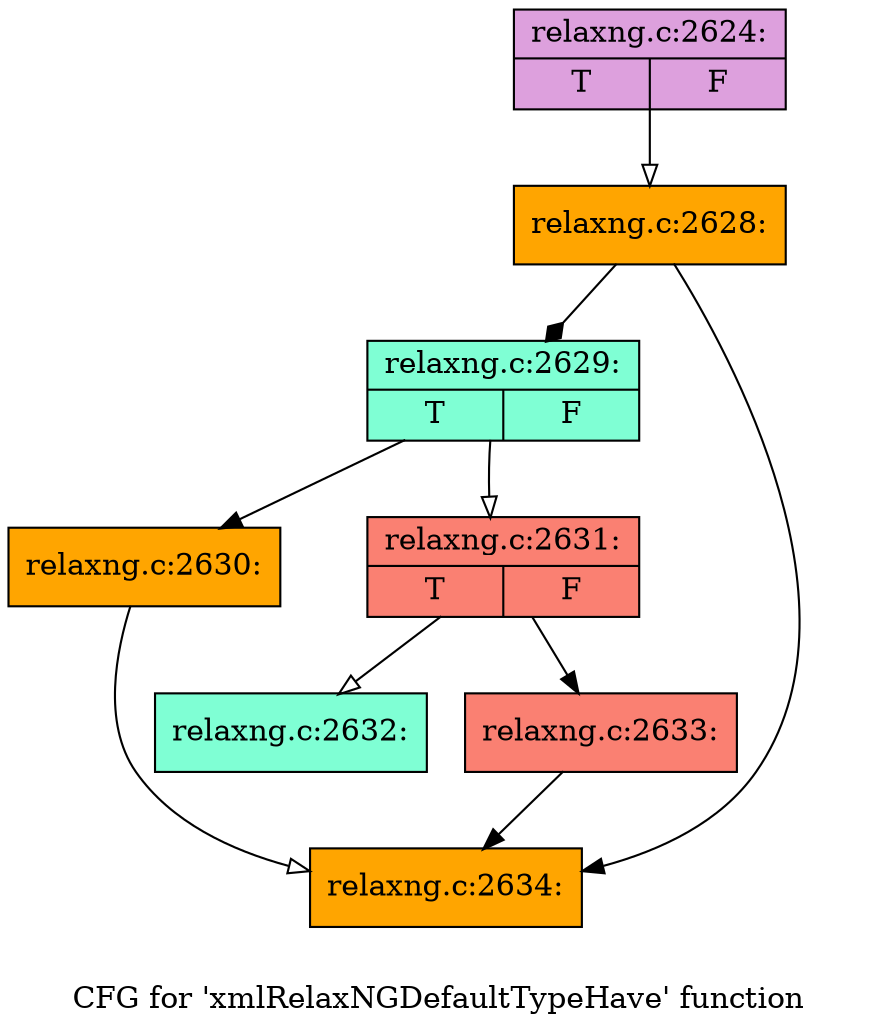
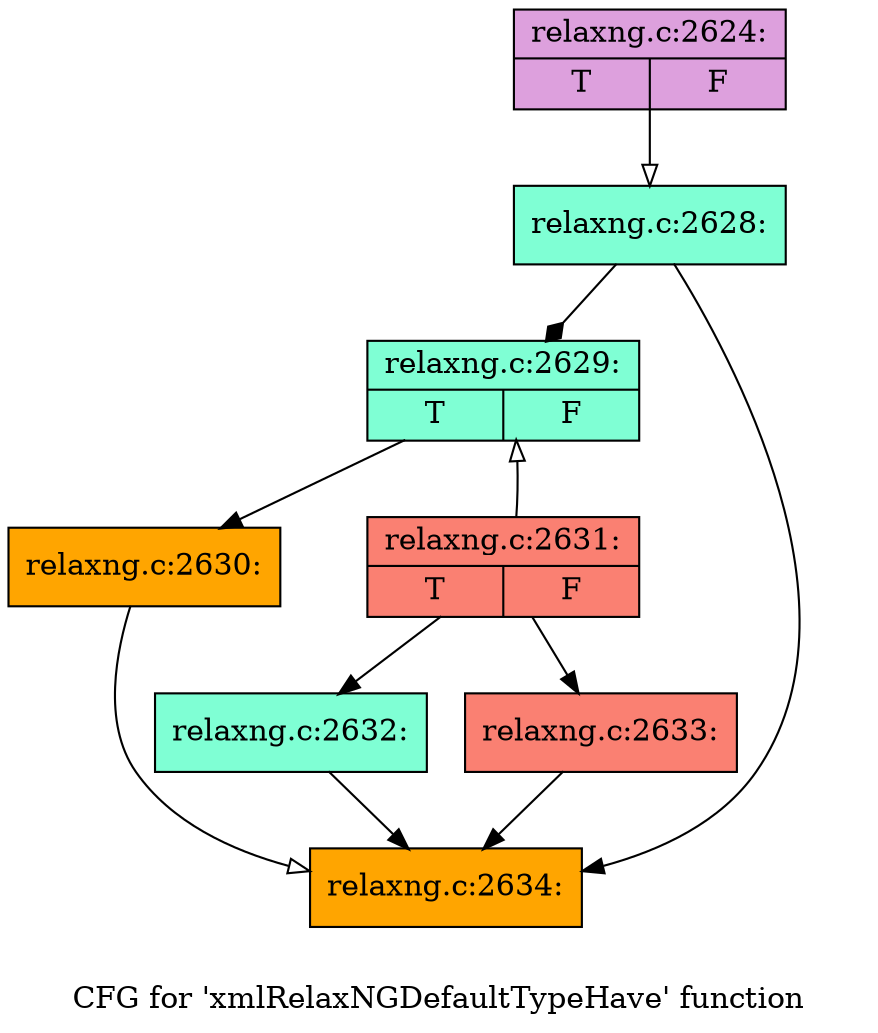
(650, 225) -> (650, 225)
(489, 468) -> (518, 490)
(398, 649) -> (398, 649)
none -> (361, 803)
